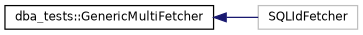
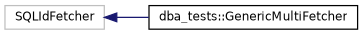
(242, 17) -> (133, 17)
